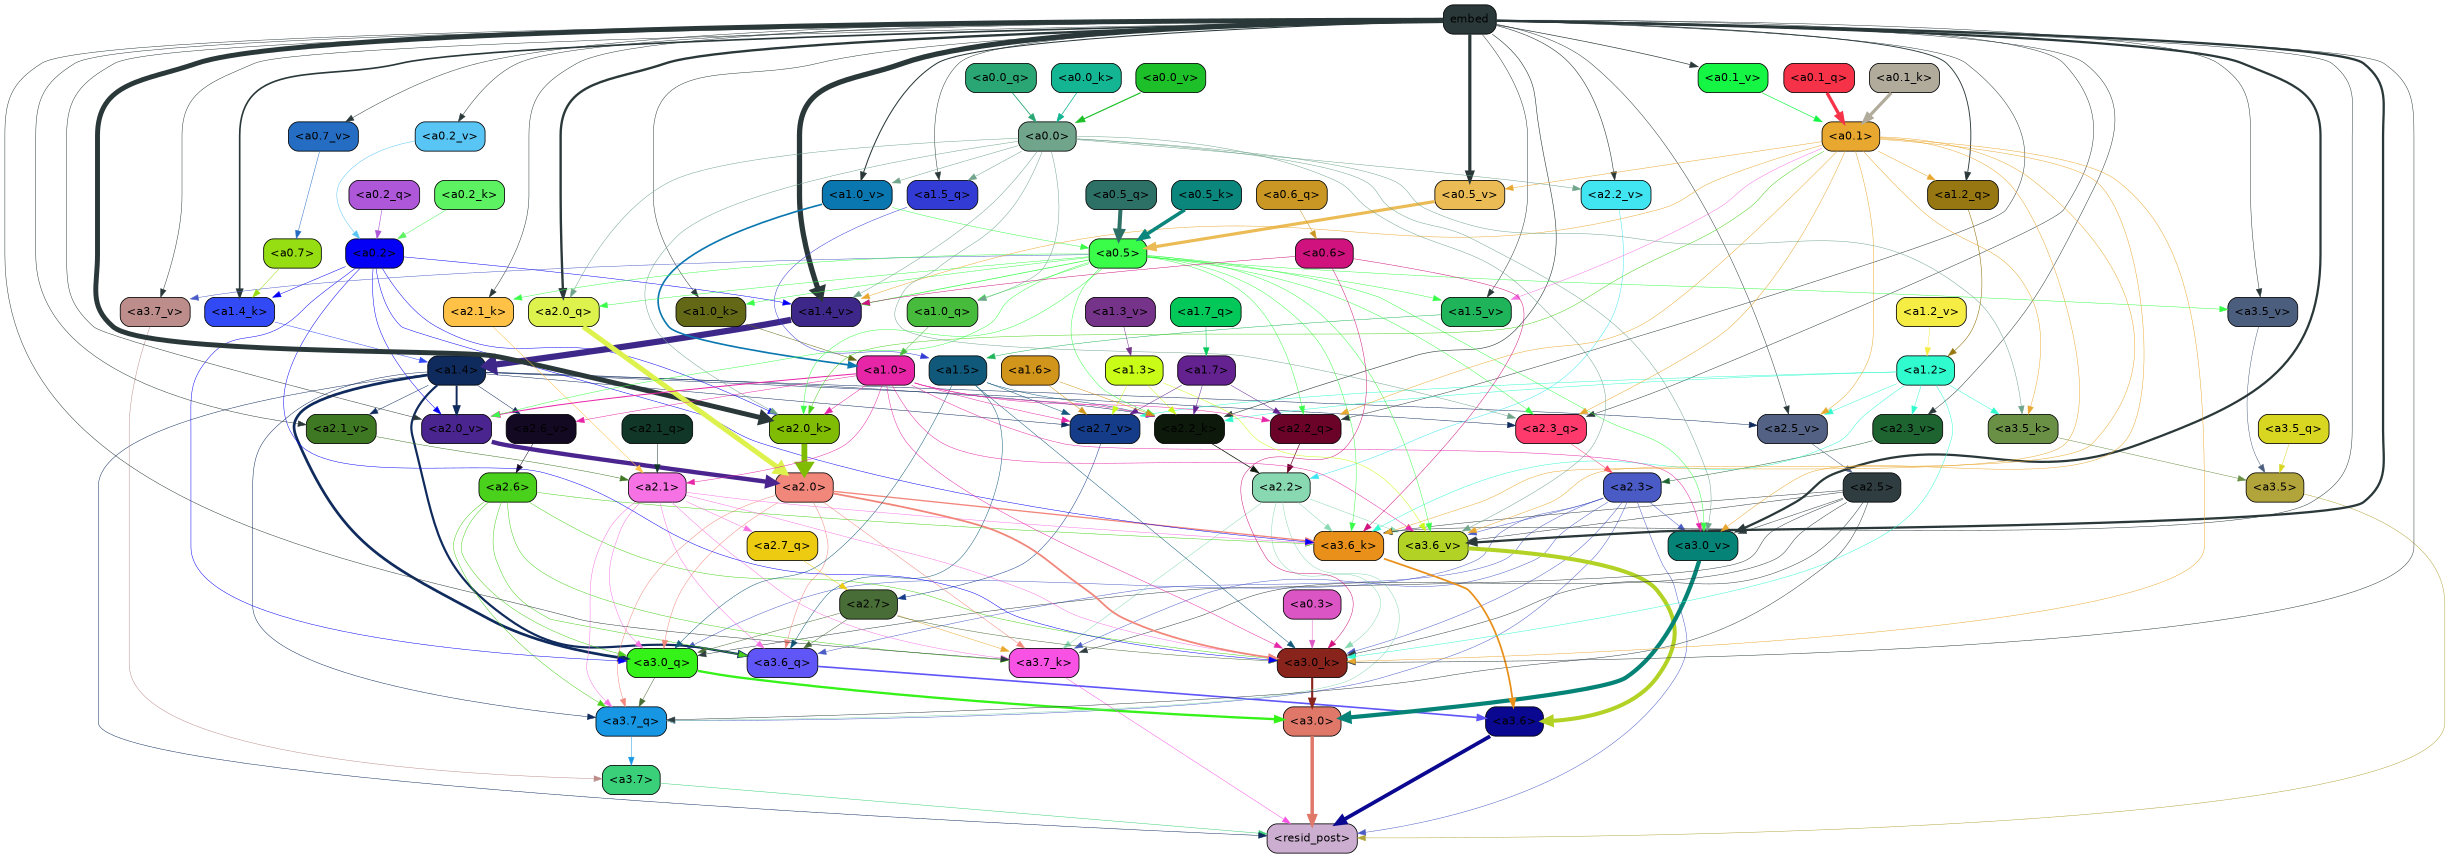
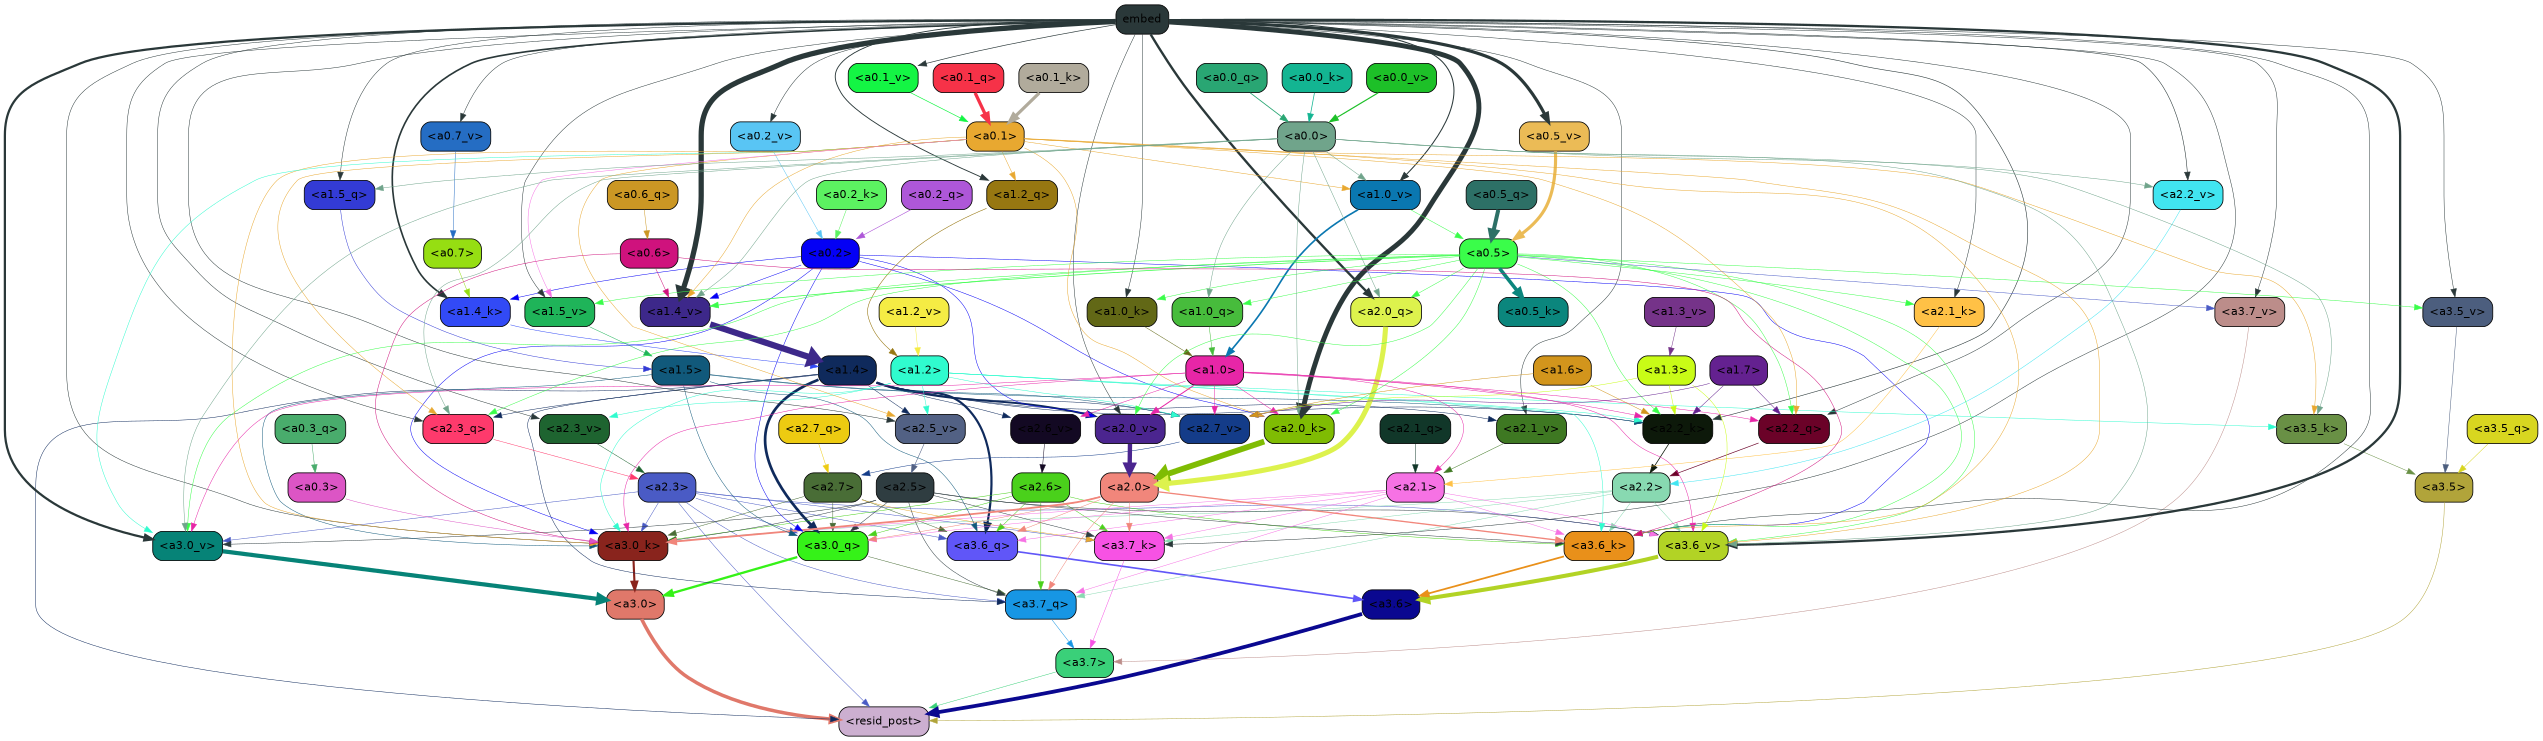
(1668, 165) -> (1183, 165)
(1166, 222) -> (1511, 283)
(1206, 312) -> none
(1329, 334) -> (1070, 306)
(2138, 407) -> (258, 180)
none -> (310, 429)
(727, 520) -> (1548, 512)
(1175, 748) -> (1109, 601)
